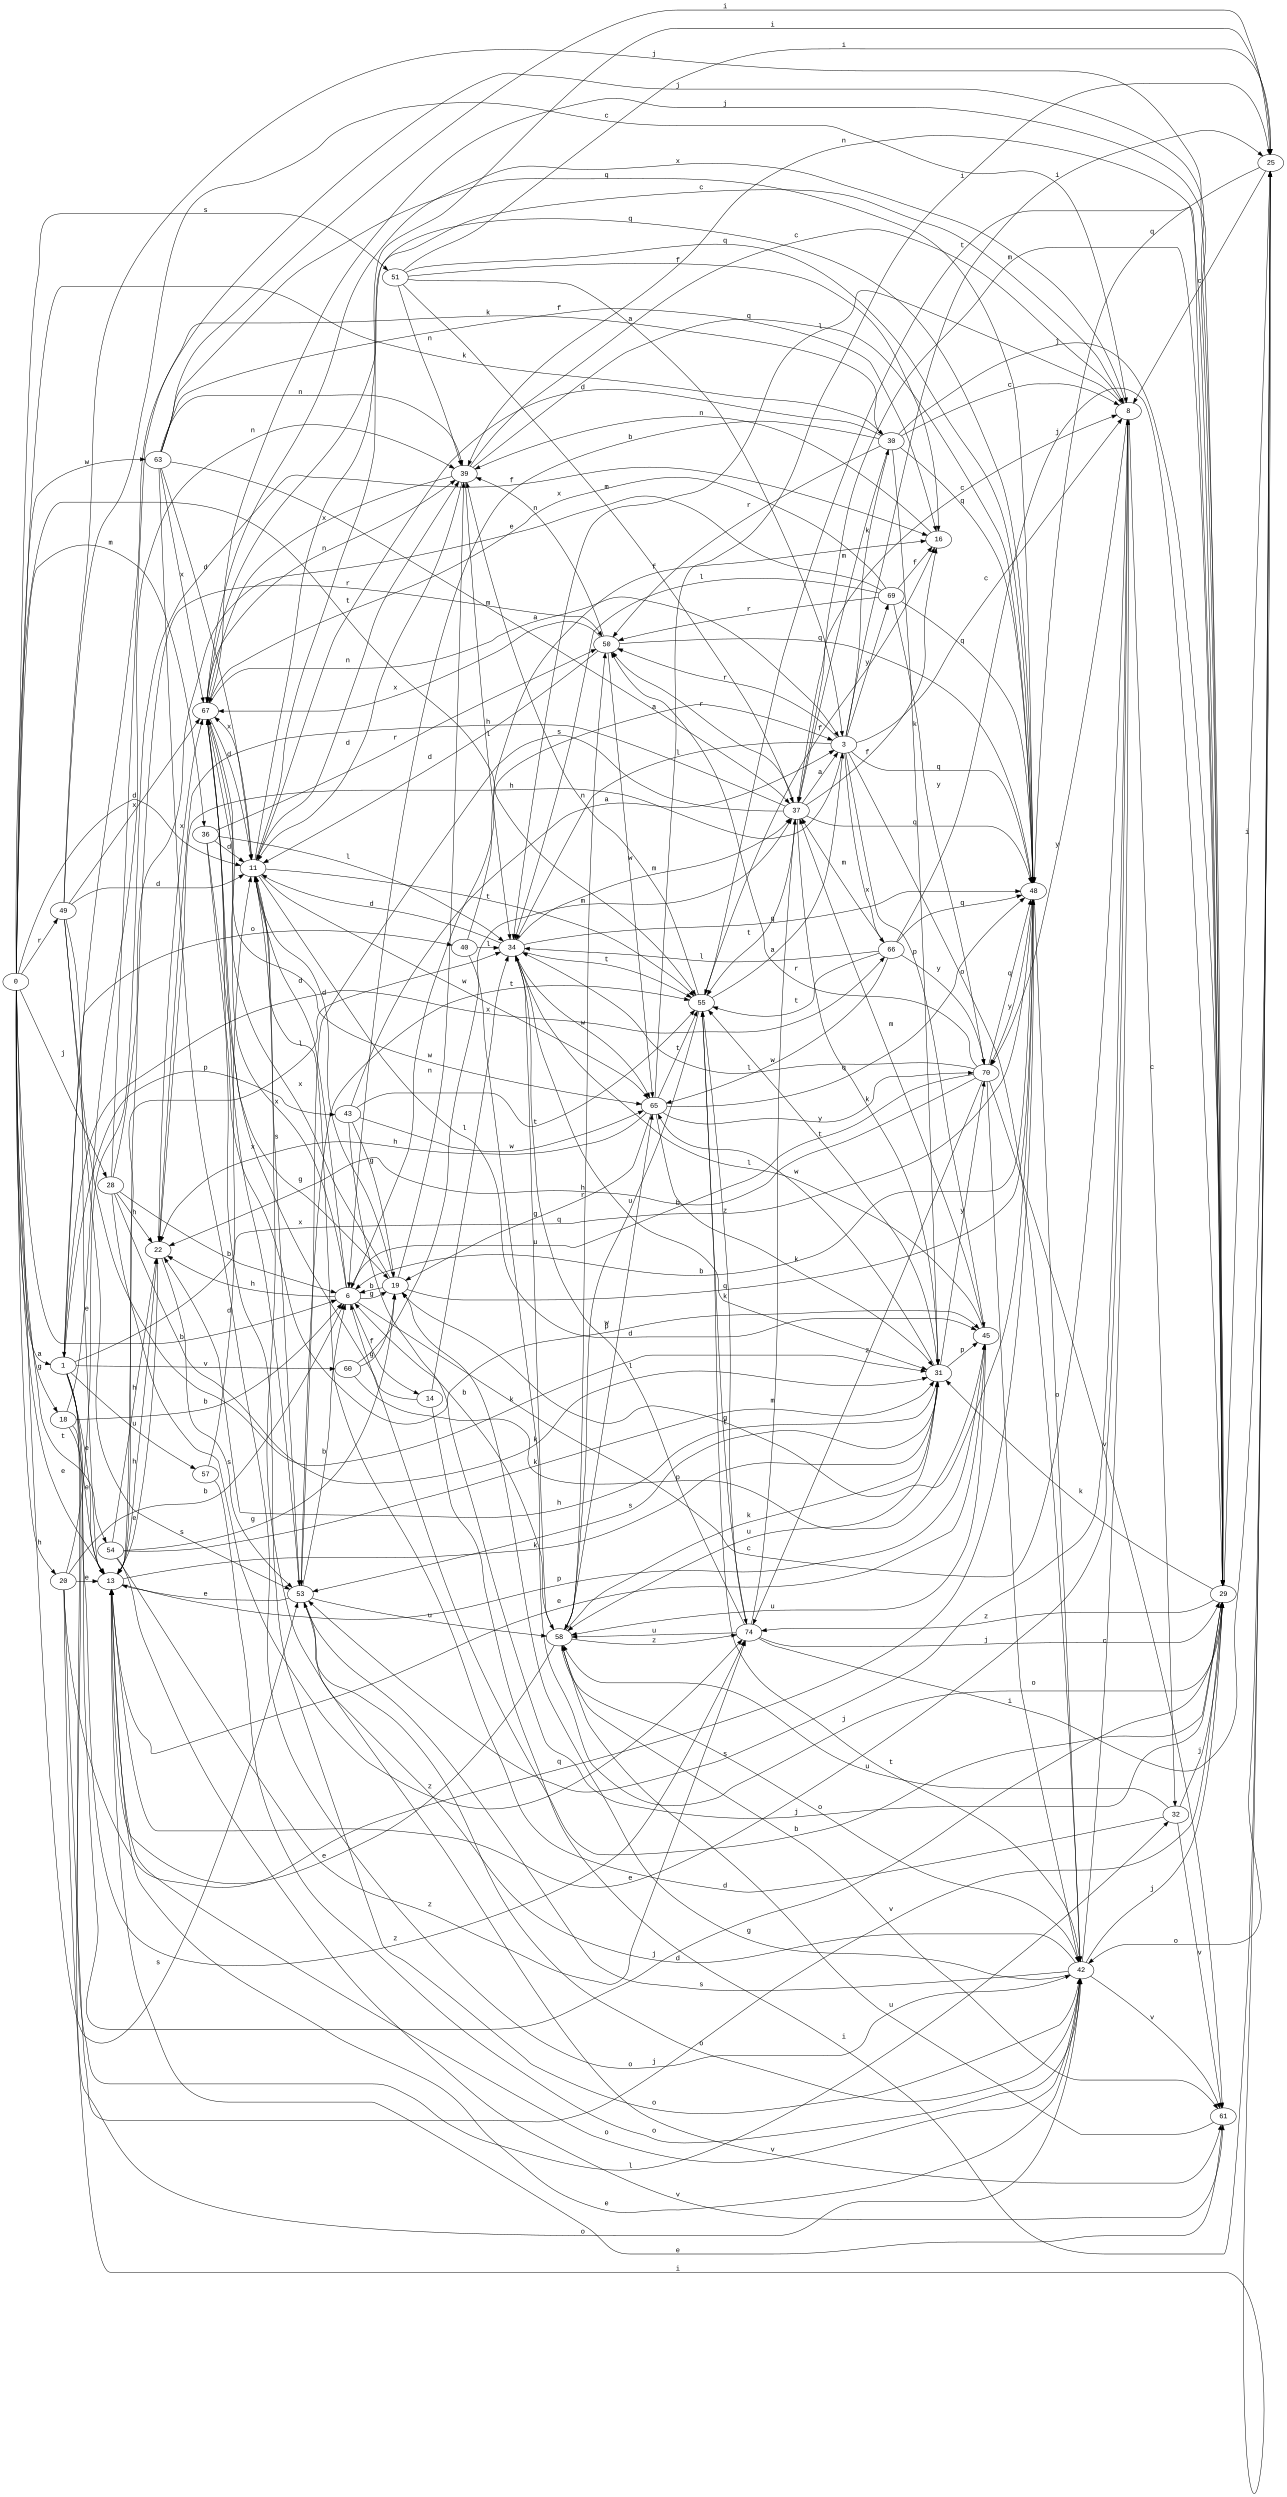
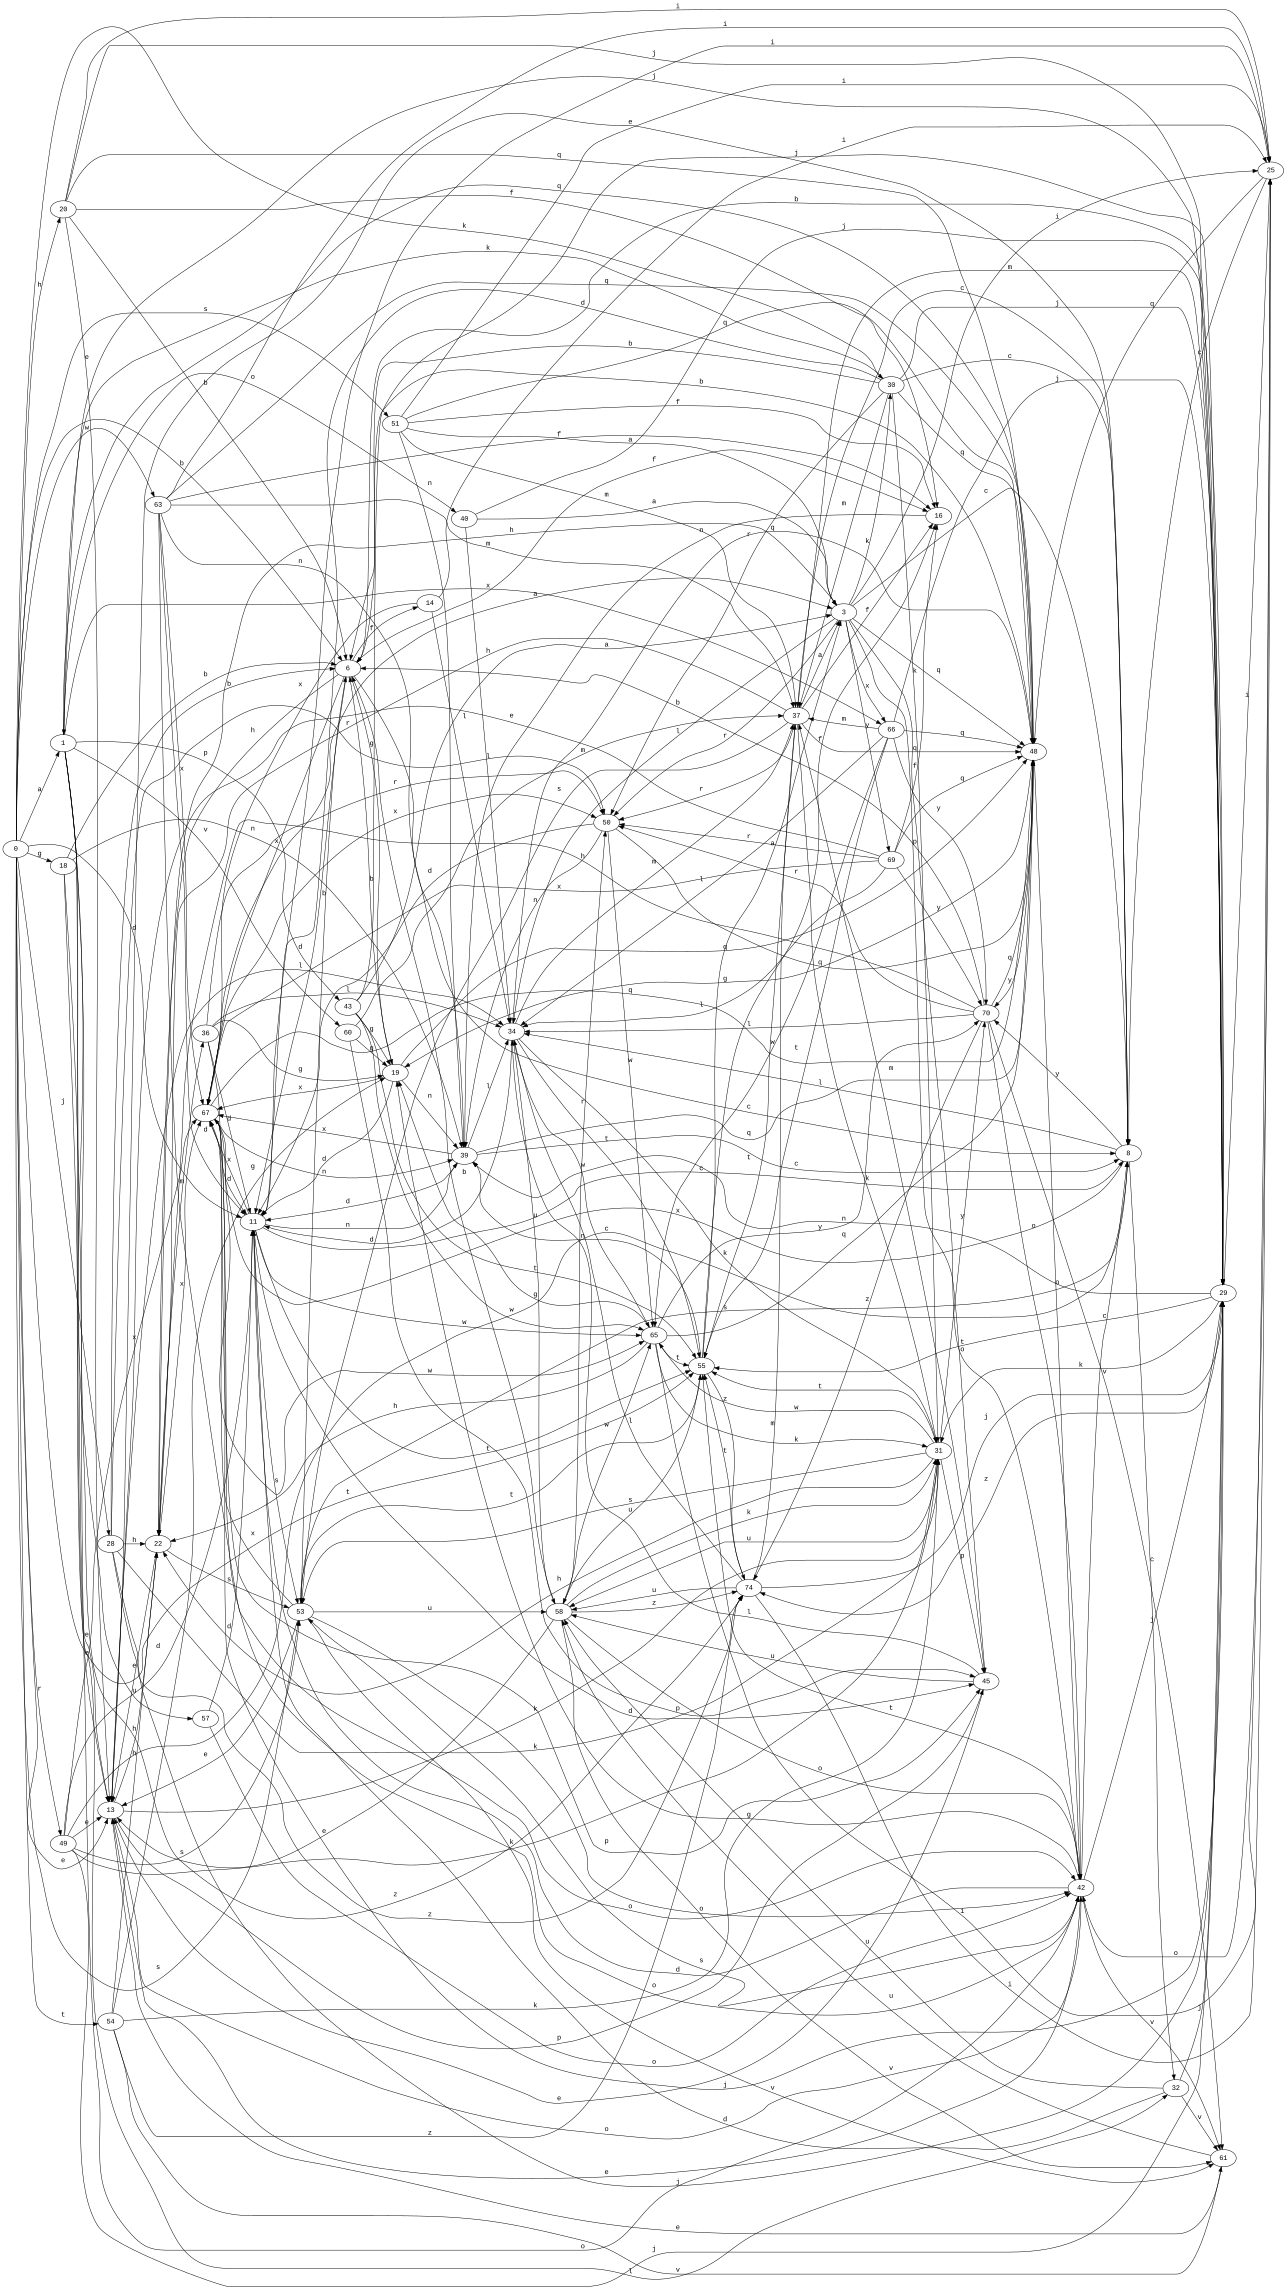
(42, 564) -> (182, 1193)
(420, 687) -> (341, 852)
